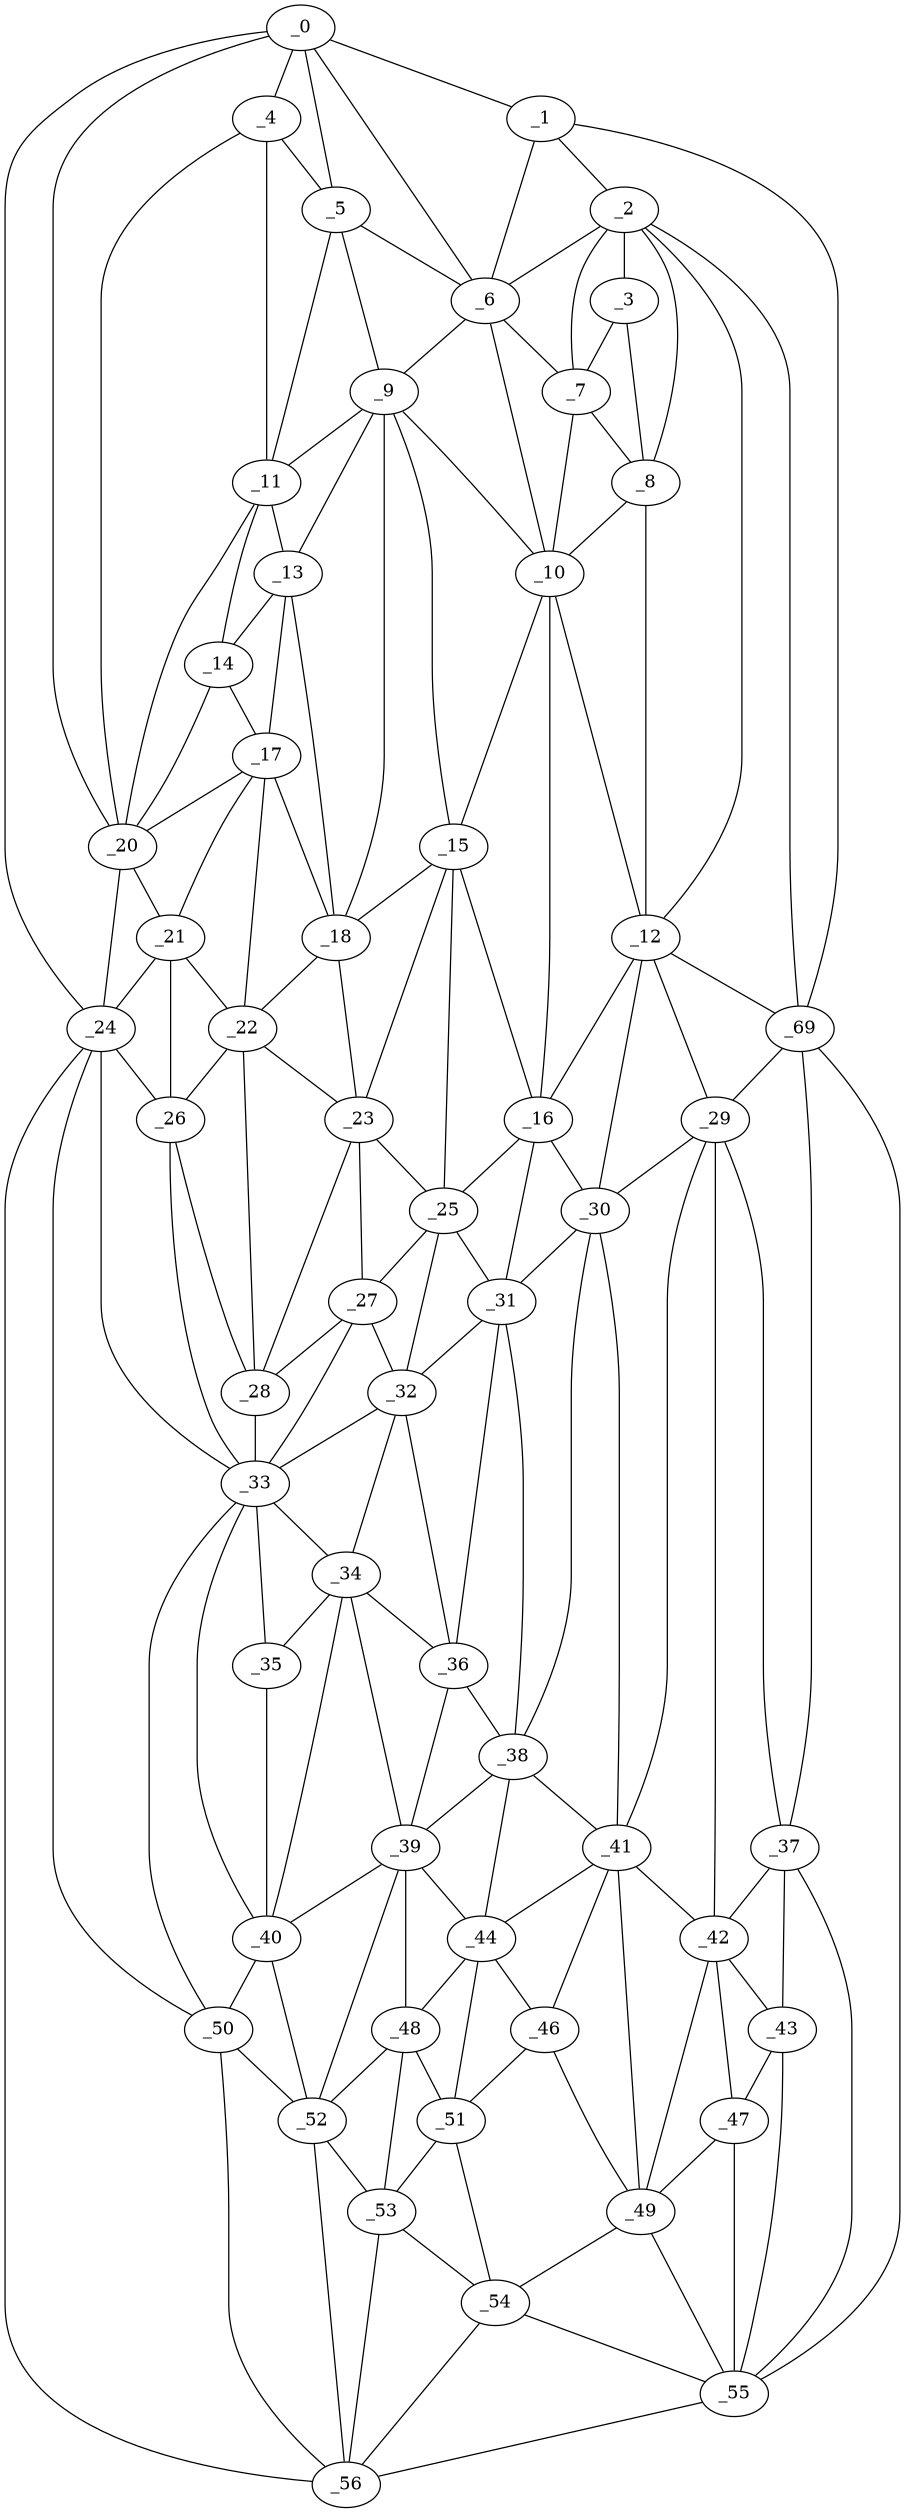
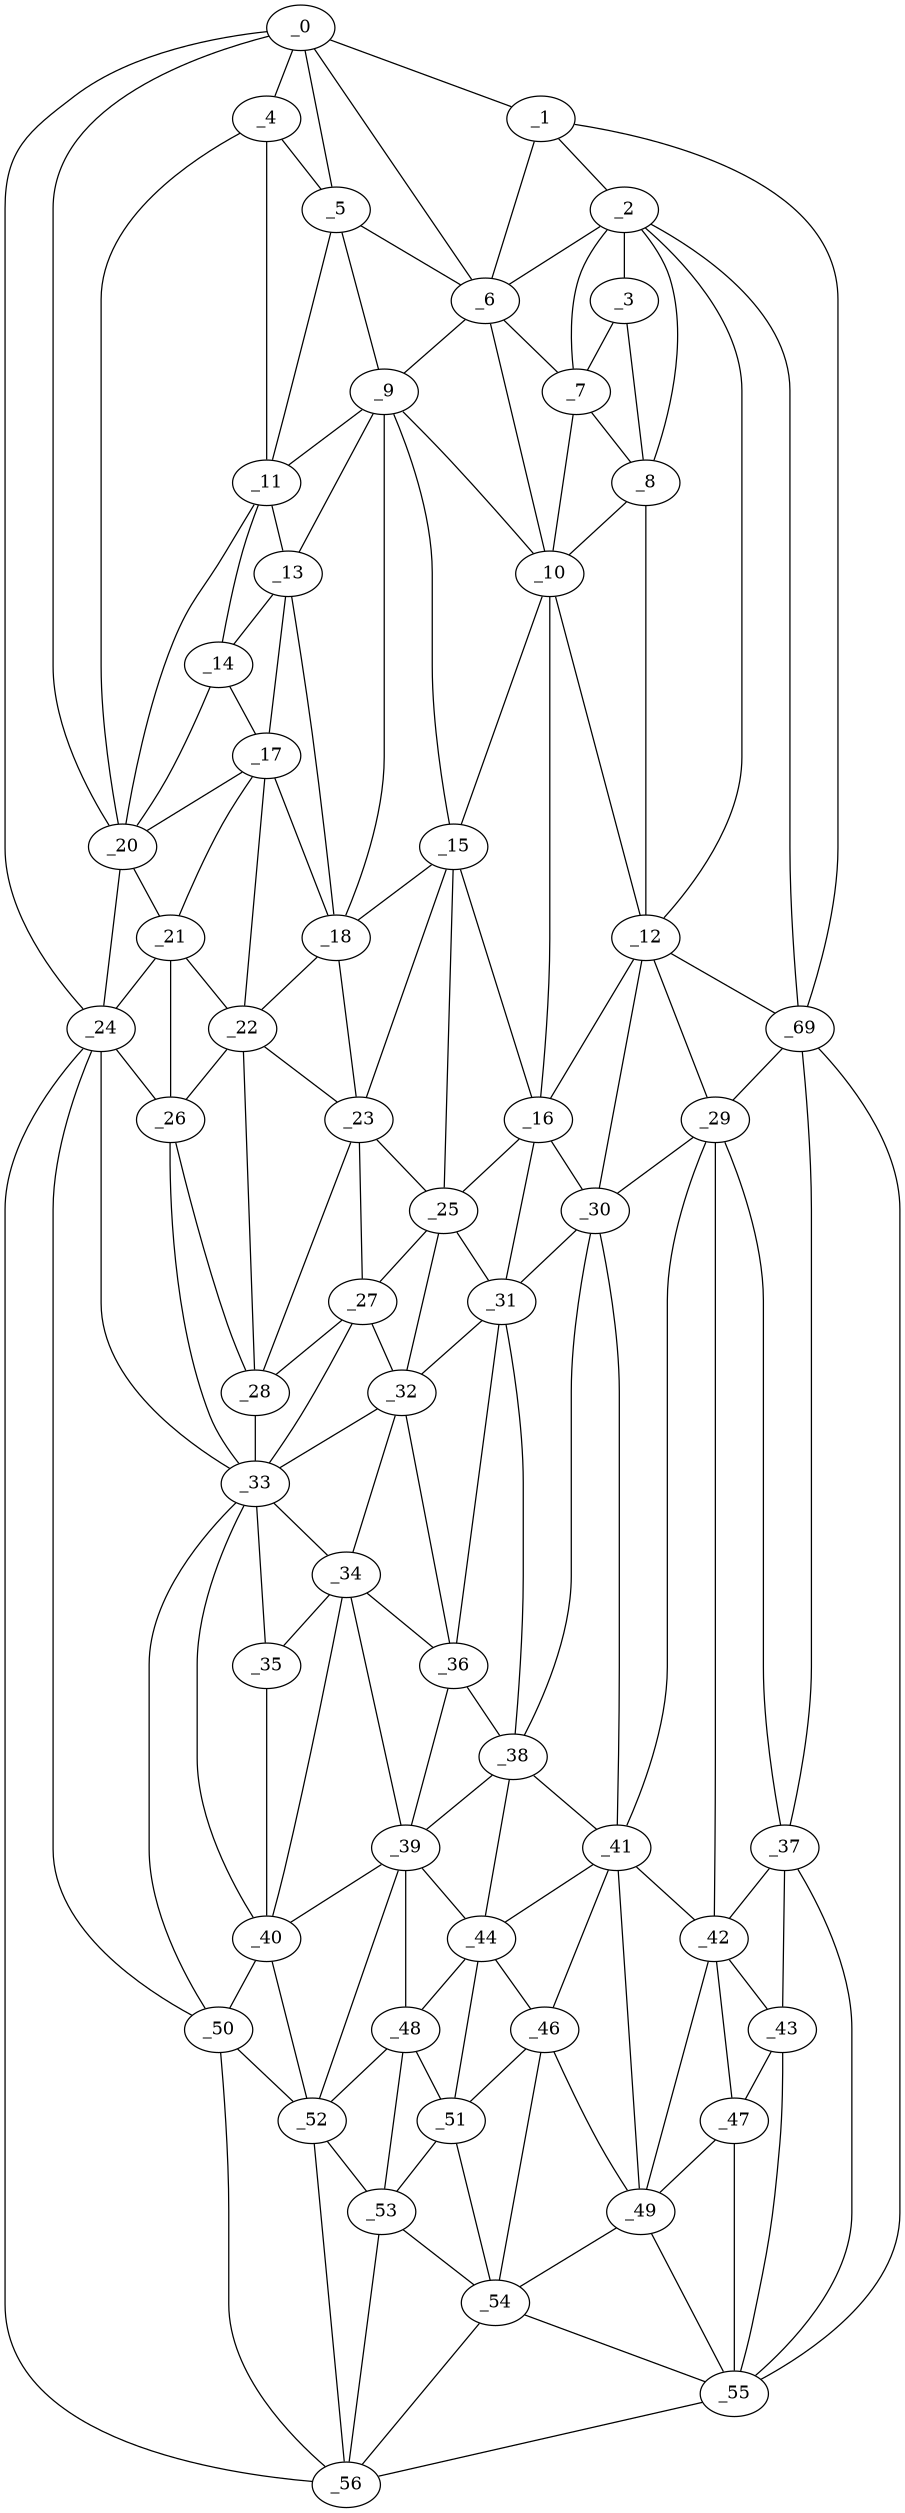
none -> (520, 2166)
